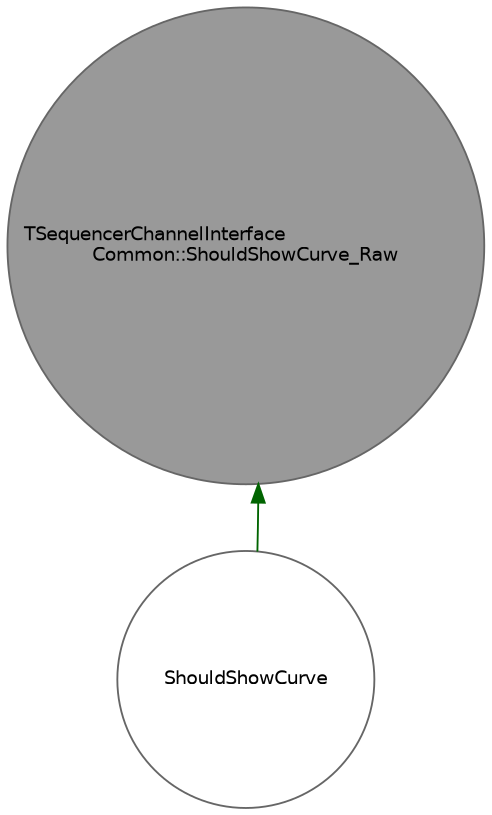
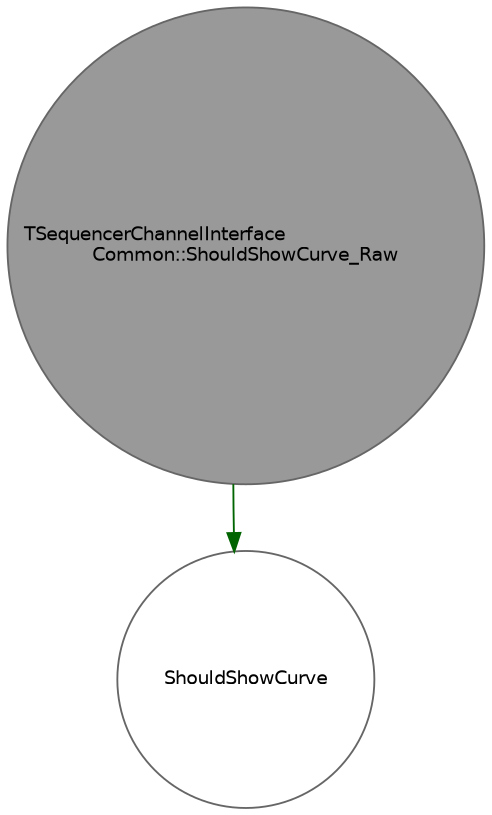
(258, 527) -> (234, 508)
